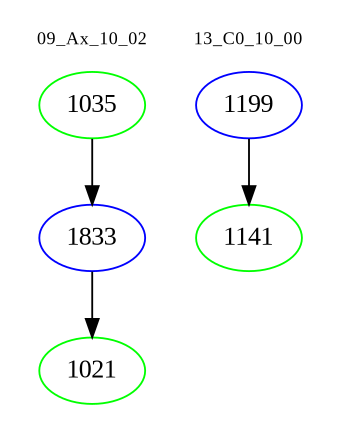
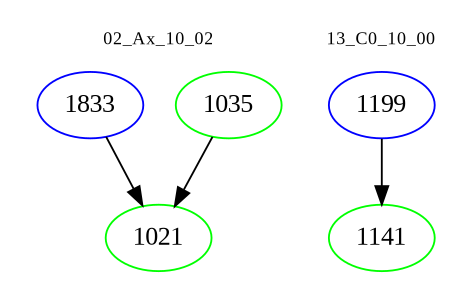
(93, 40) -> (160, 40)
(92, 162) -> (198, 163)
